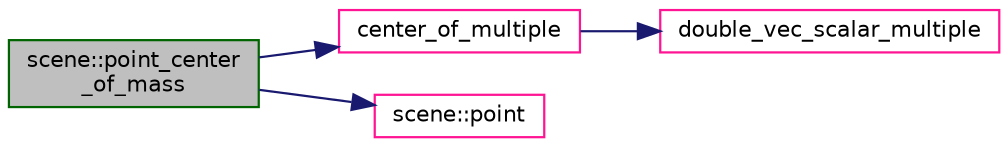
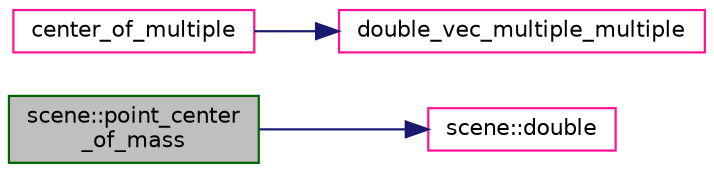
(830, 31) -> (522, 31)
(287, 54) -> none
(459, 116) -> (522, 129)
